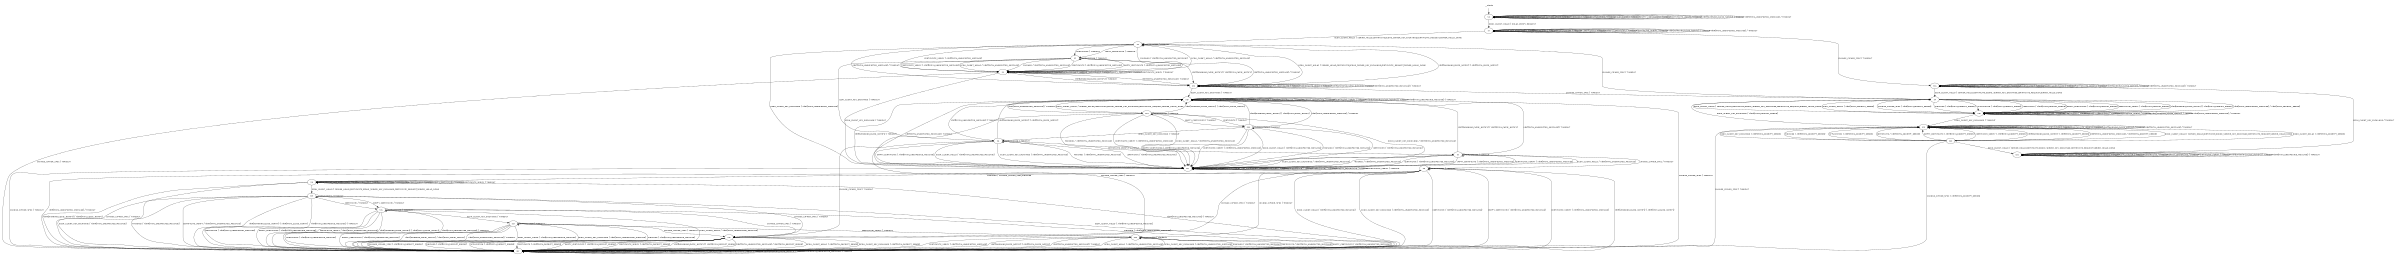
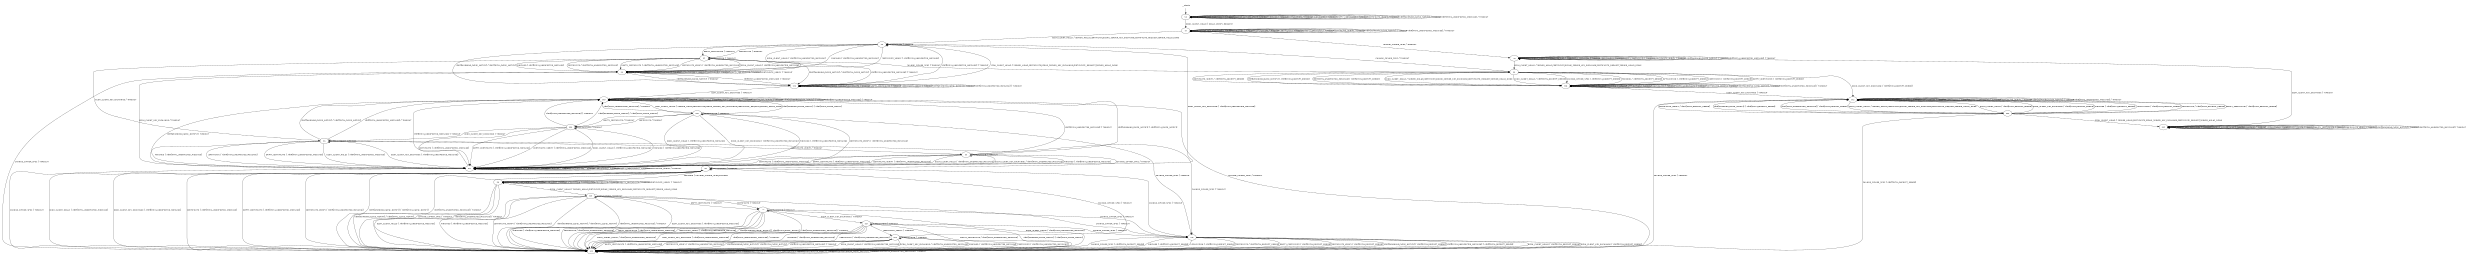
(1563, 94) -> (1108, 71)
(1259, 179) -> (1039, 193)
